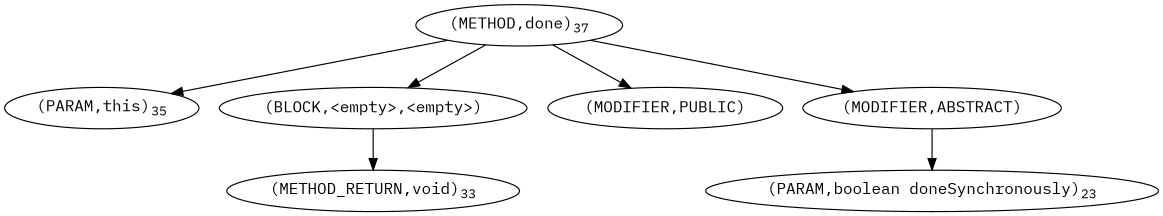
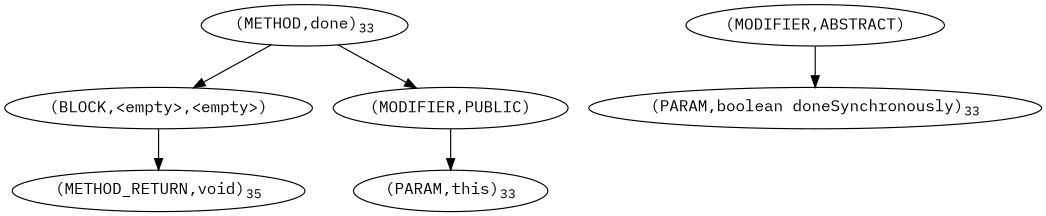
(581, 24) -> (367, 24)
(716, 65) -> none
(315, 66) -> (451, 144)
(159, 106) -> (508, 189)
(469, 189) -> (254, 189)
(1089, 189) -> (972, 106)
